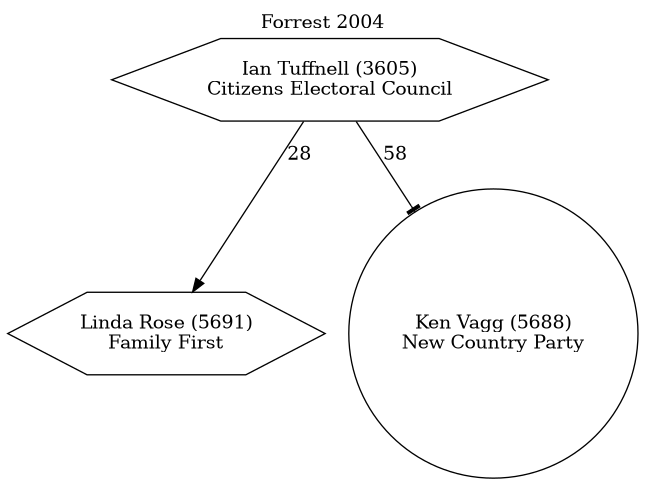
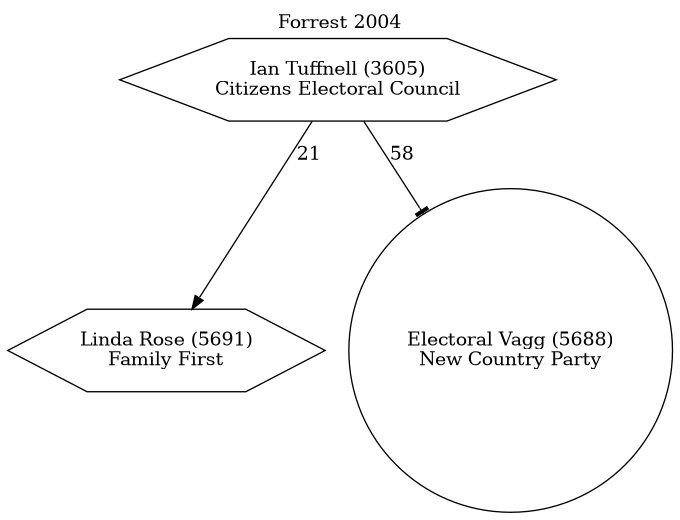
(300, 155) -> (309, 155)
(493, 334) -> (511, 350)
